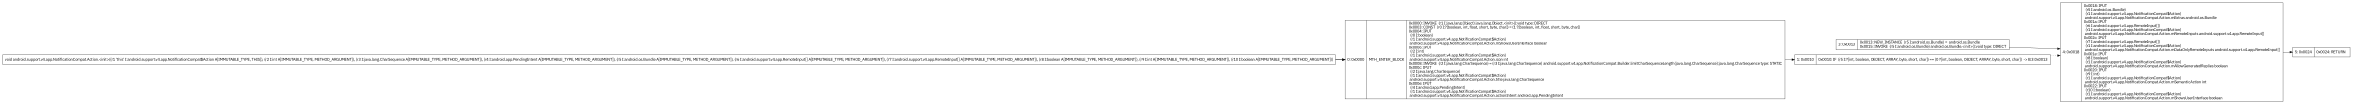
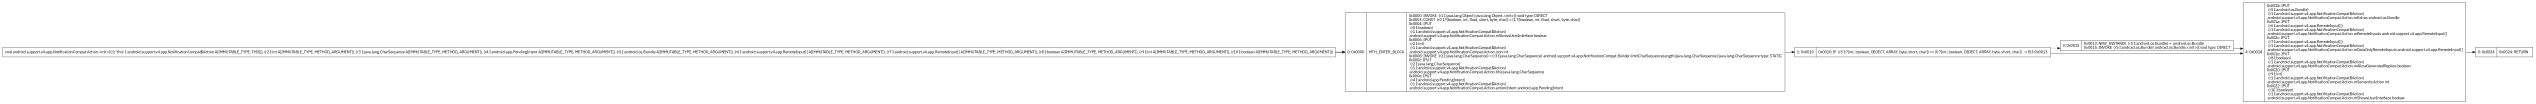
none -> (2054, 48)
(2054, 56) -> (2146, 54)
